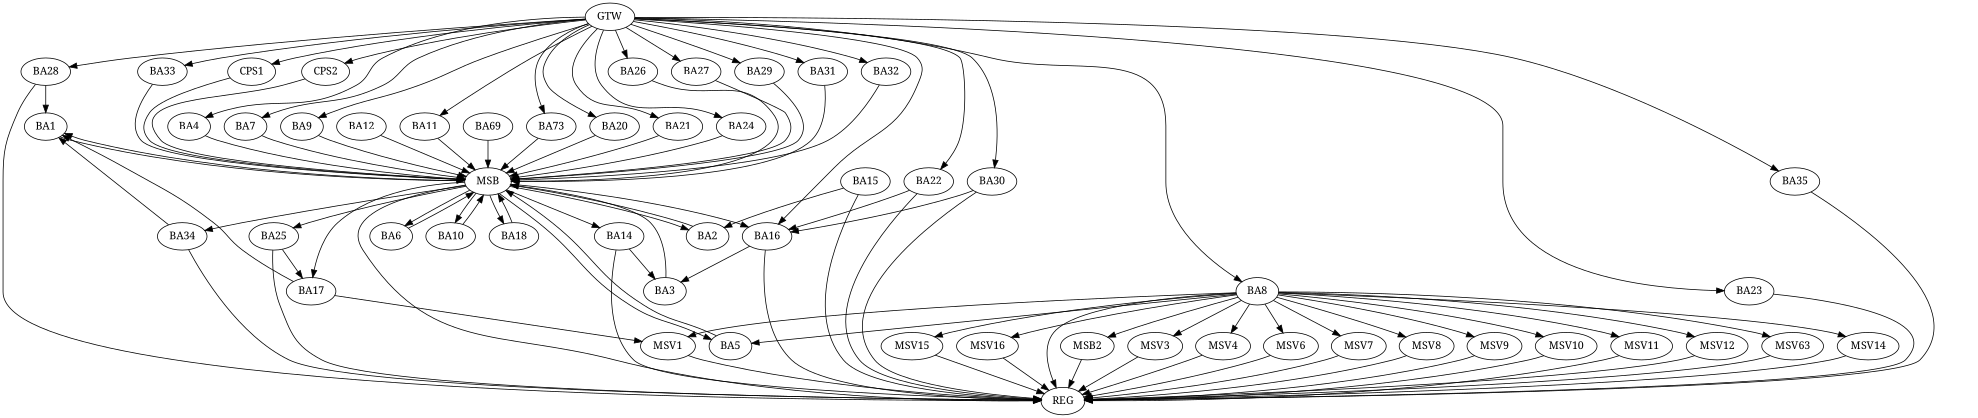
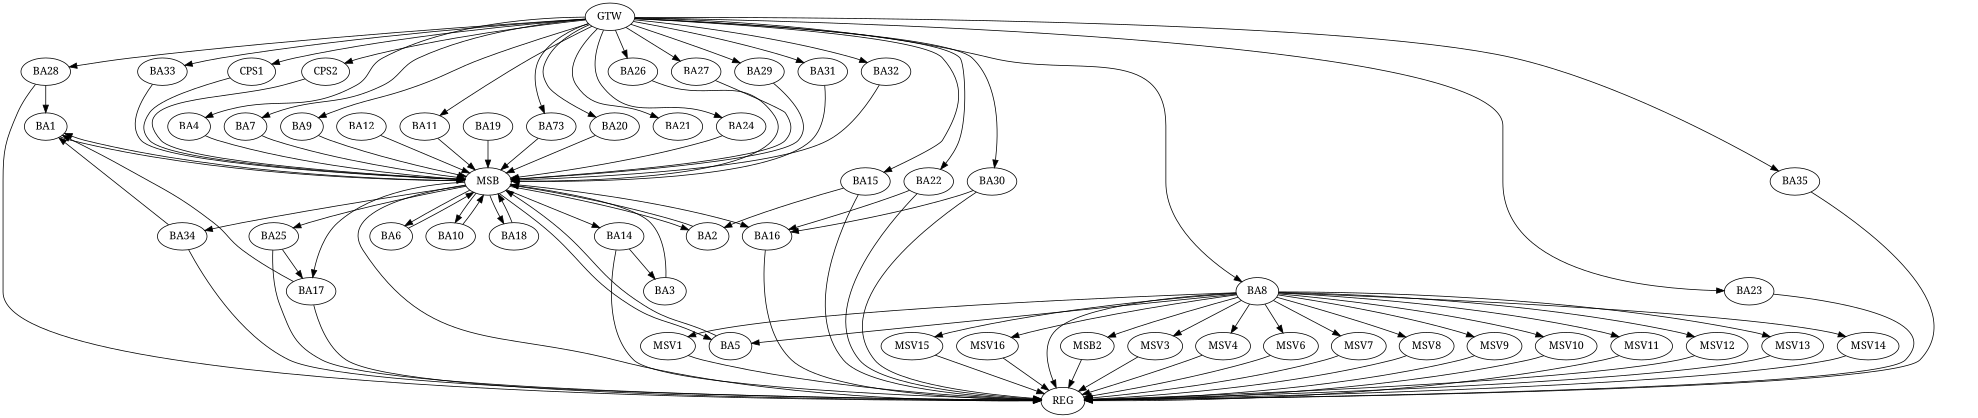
(886, 46) -> (932, 52)
(488, 127) -> (488, 127)
(589, 157) -> none
(719, 262) -> none
(485, 318) -> (656, 394)
(1793, 346) -> (1793, 346)
